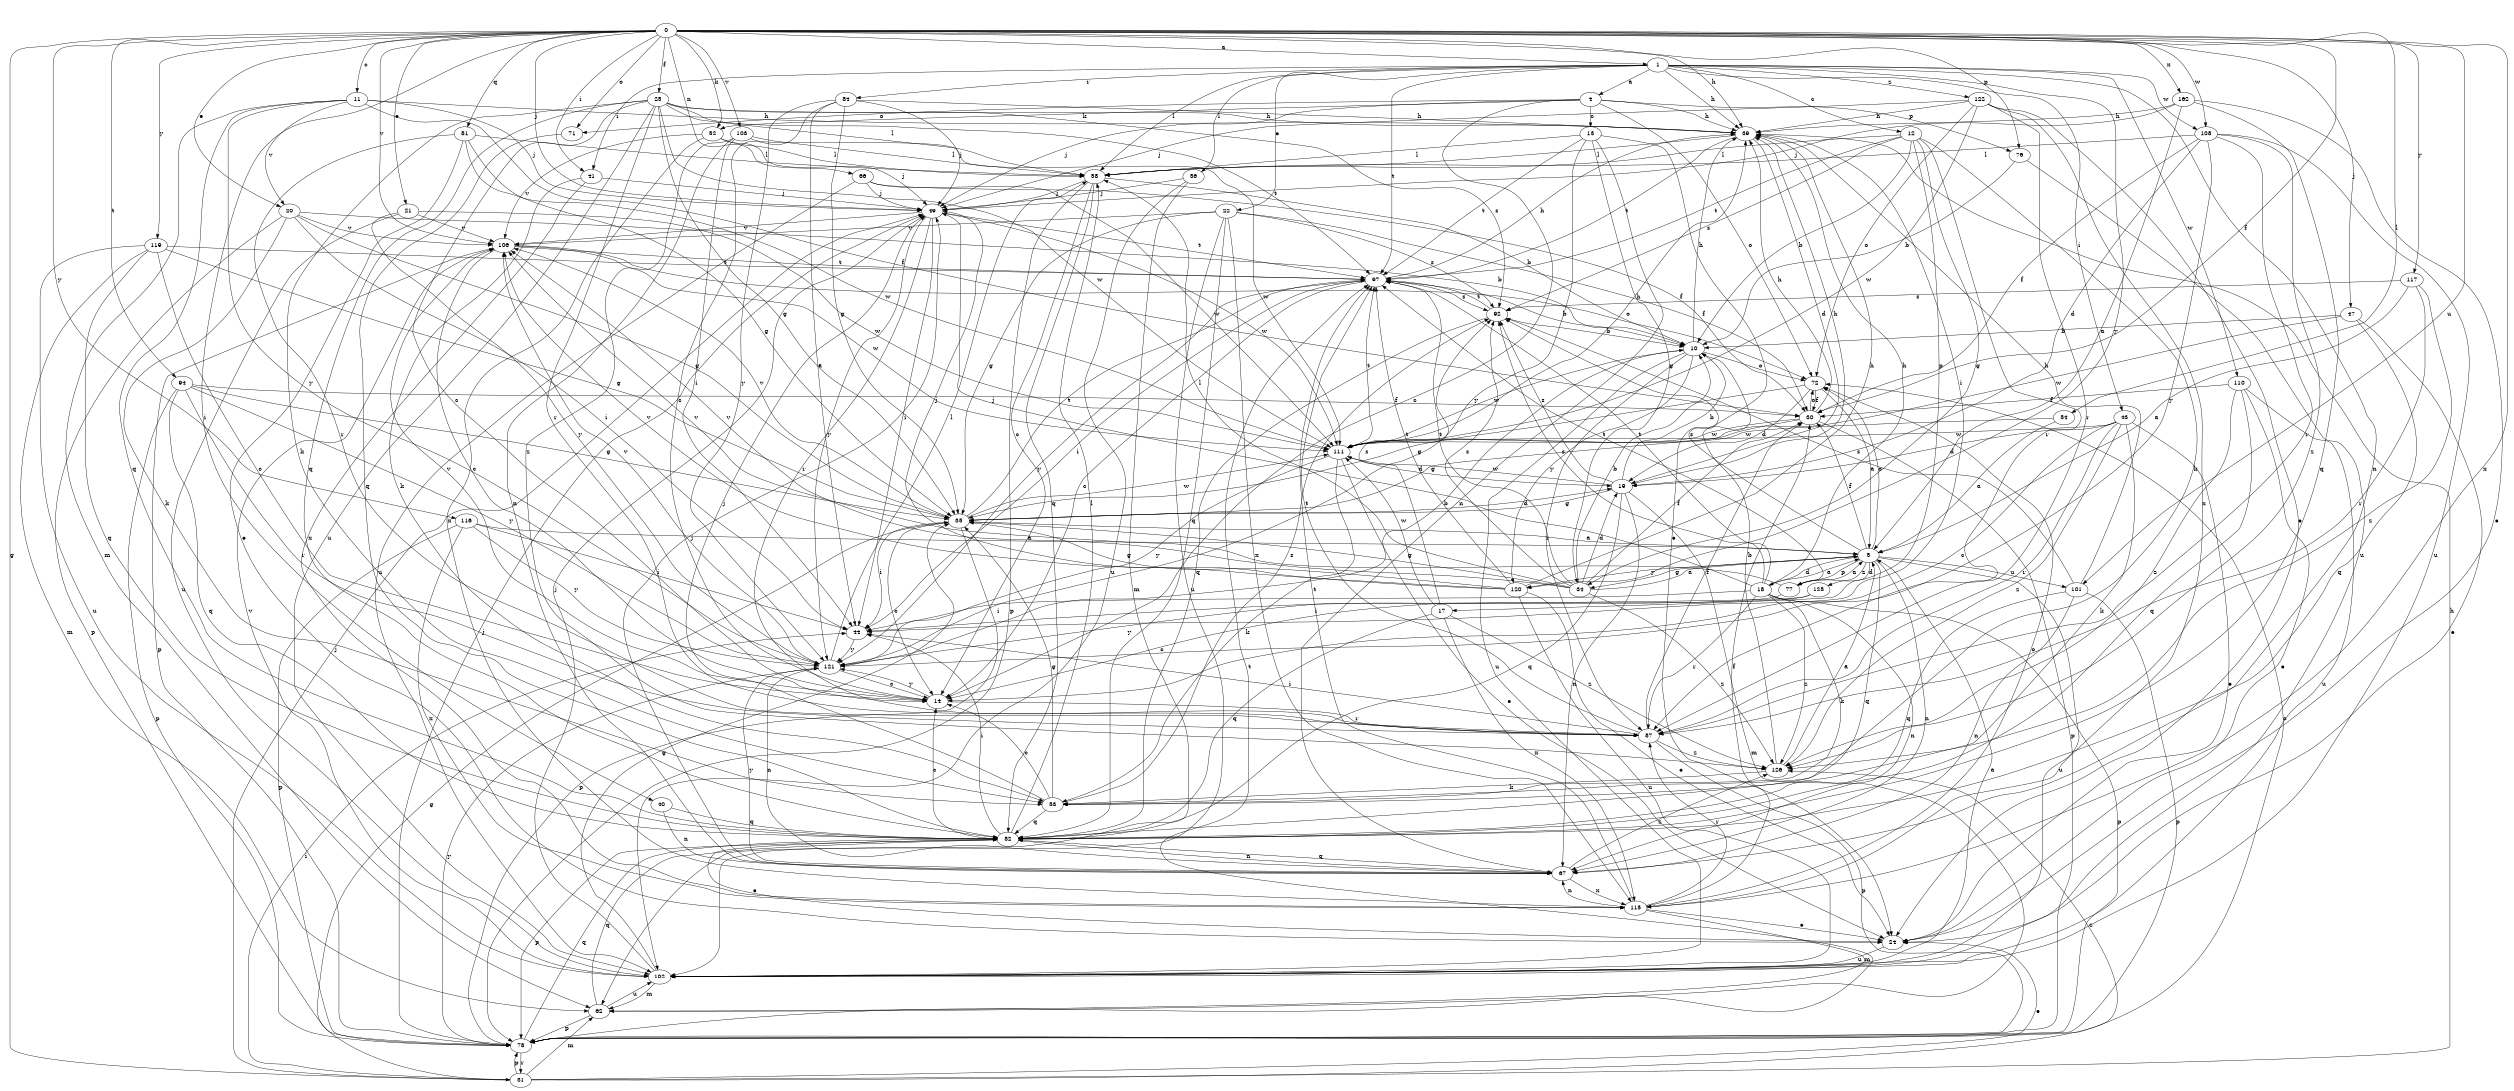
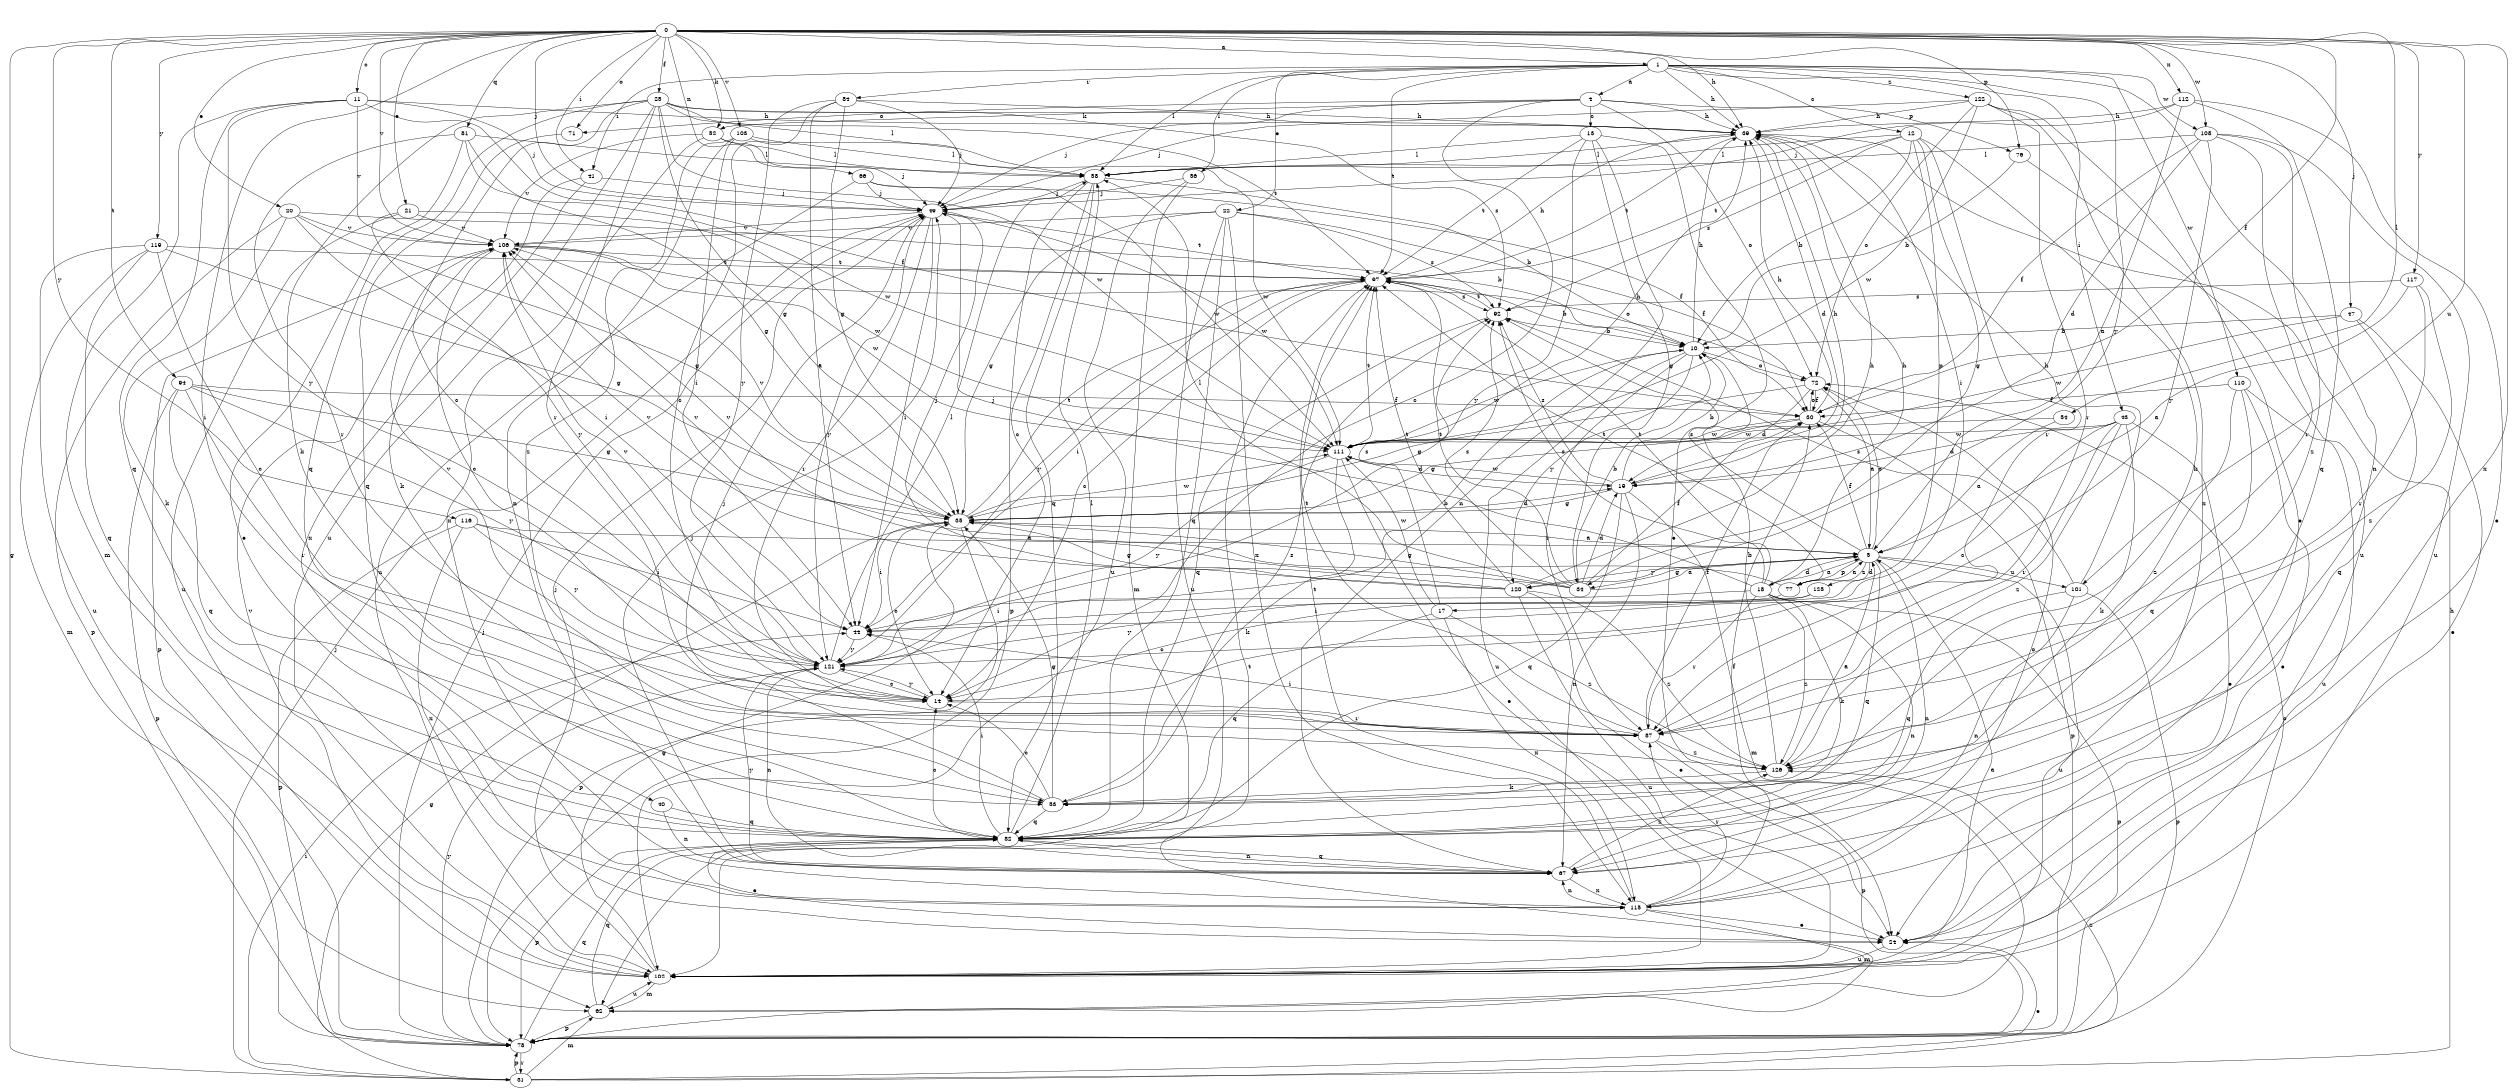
(2184, 99) -> (2184, 99)
(270, 146) -> (363, 222)
(1691, 655) -> (1652, 667)
